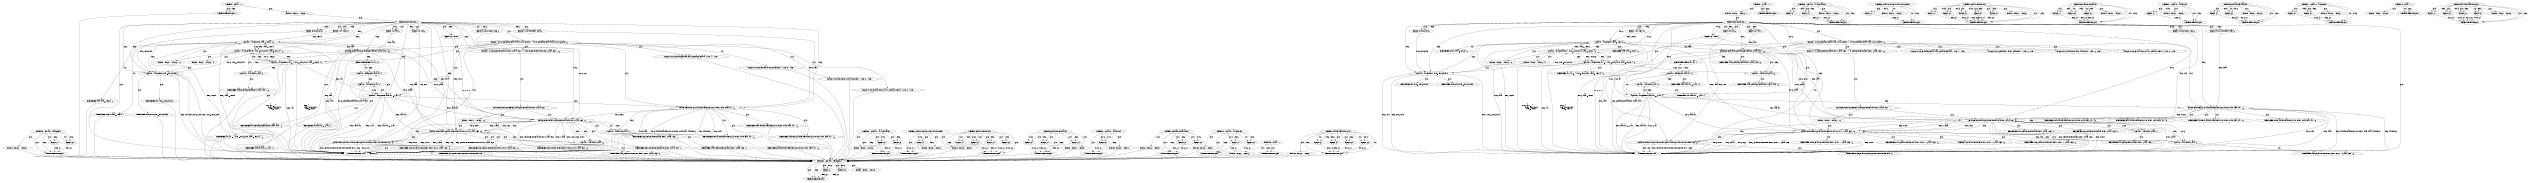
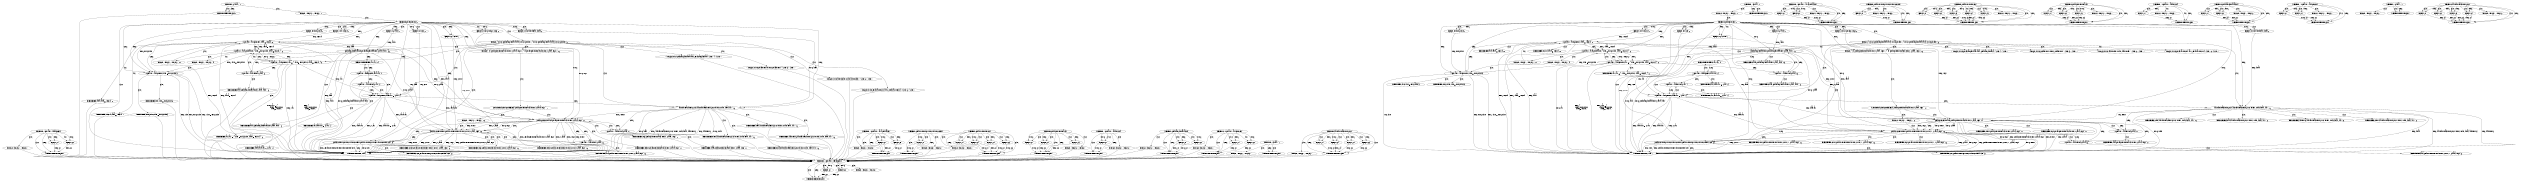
(1981, 143) -> none
